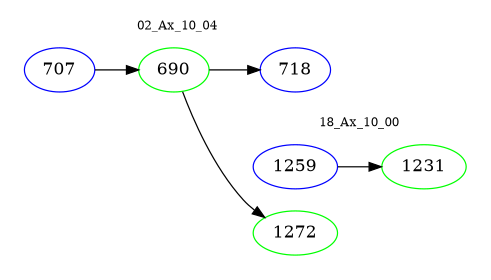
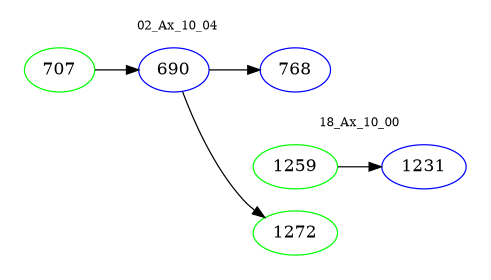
(60, 70) -> (60, 70)
(174, 70) -> (174, 70)
(295, 70) -> (295, 70)
(295, 167) -> (295, 167)
(424, 167) -> (424, 167)
